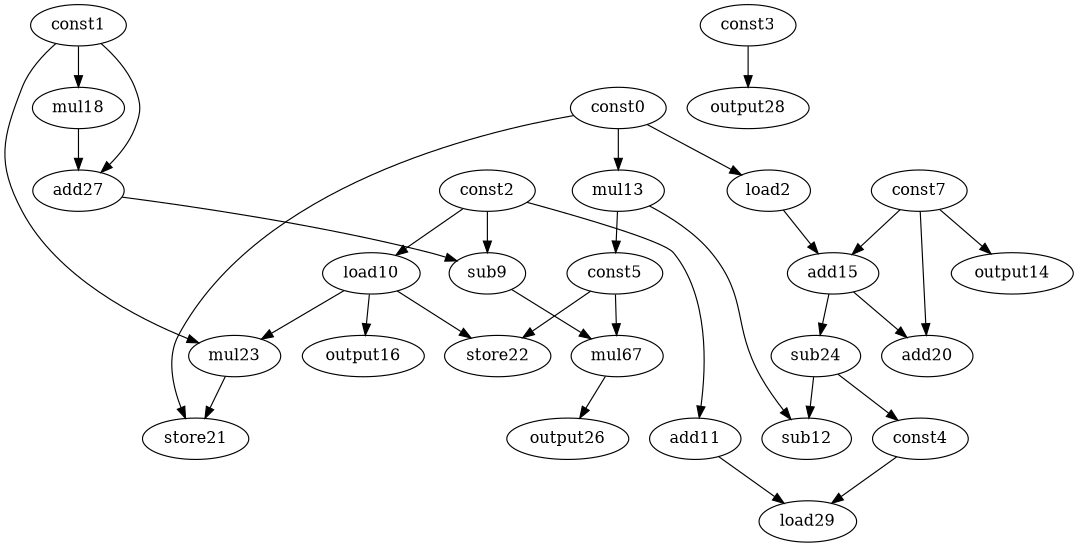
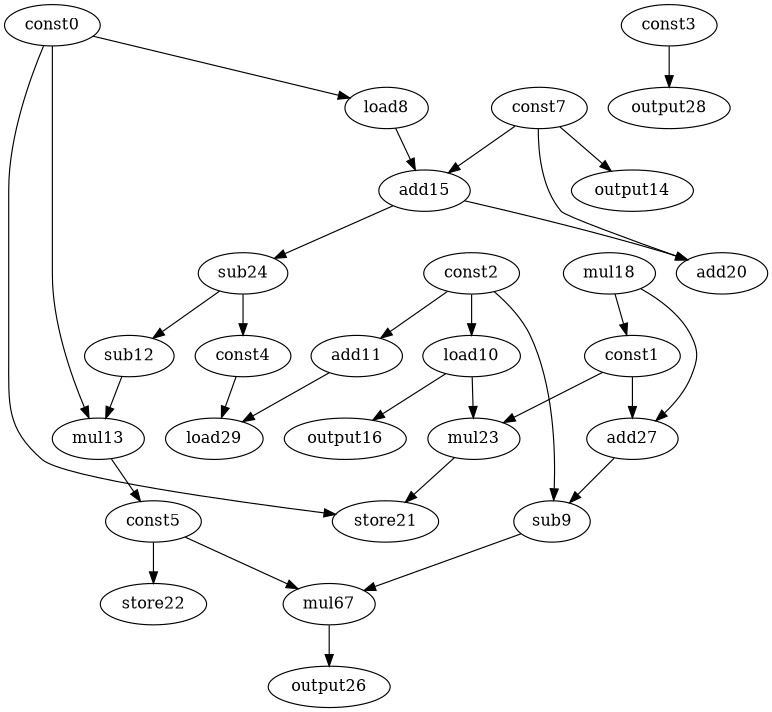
(78, 61) -> (619, 309)
(769, 191) -> (387, 108)
(735, 295) -> (116, 392)
(429, 311) -> none
